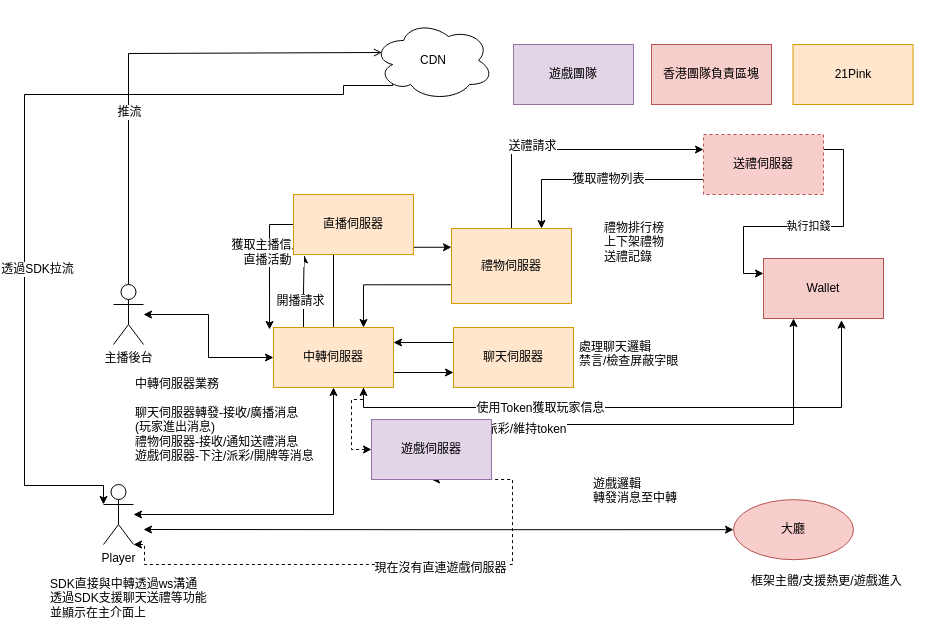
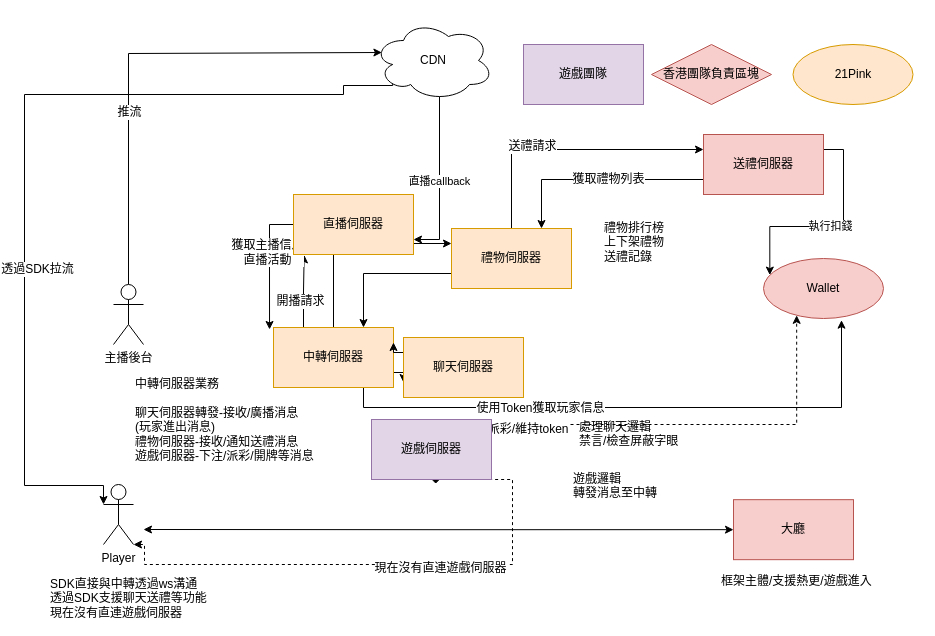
(375, 53) -> (374, 53)
(574, 75) -> (584, 75)
(712, 75) -> (712, 75)
(853, 75) -> (853, 75)
(764, 165) -> (764, 165)
none -> (440, 178)
(512, 266) -> (512, 259)
(824, 289) -> (824, 289)
(209, 336) -> none
(633, 353) -> (633, 433)
(514, 358) -> (464, 368)
(691, 425) -> (694, 425)
(352, 427) -> none
(440, 480) -> (440, 480)
(647, 490) -> (627, 485)
(296, 515) -> none
(794, 530) -> (794, 530)
(835, 582) -> (805, 582)
(127, 599) -> (127, 599)
